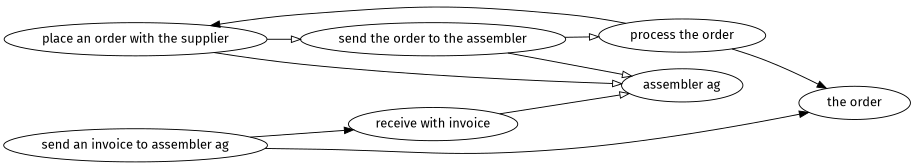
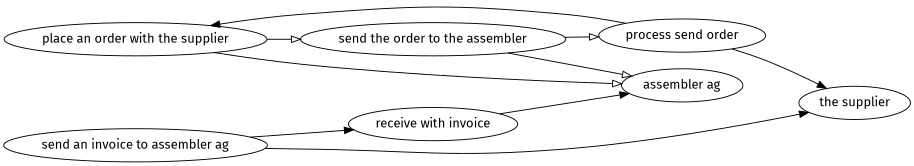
(682, 36) -> (682, 36)
(855, 103) -> (855, 103)
(560, 104) -> (560, 104)
